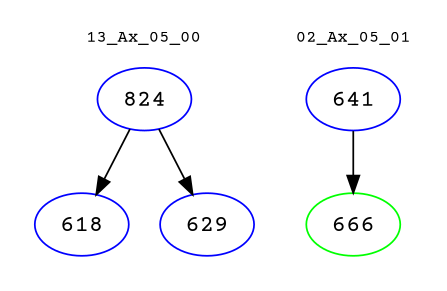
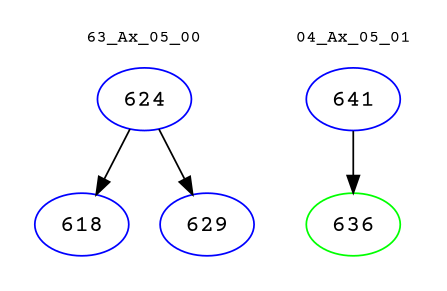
(144, 37) -> (144, 37)
(354, 37) -> (354, 37)
(144, 99) -> (144, 99)
(353, 224) -> (353, 224)
